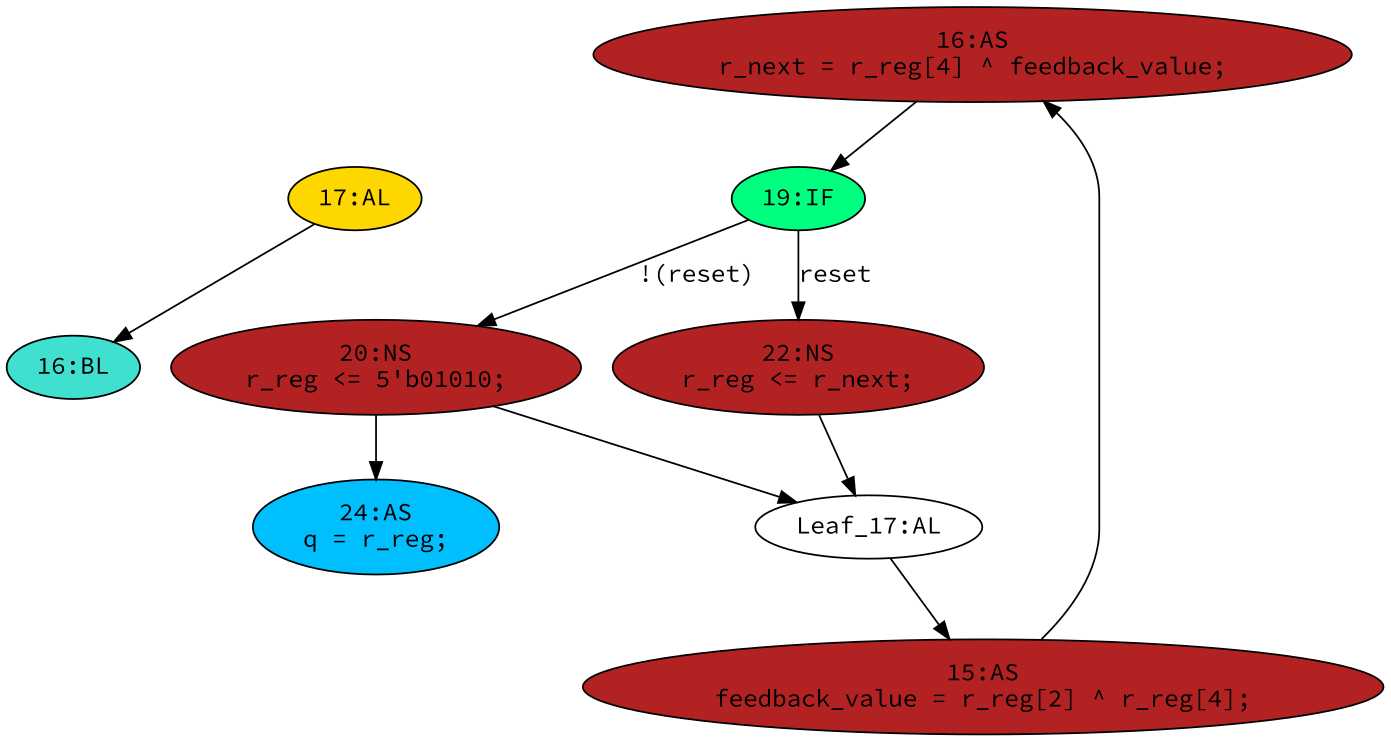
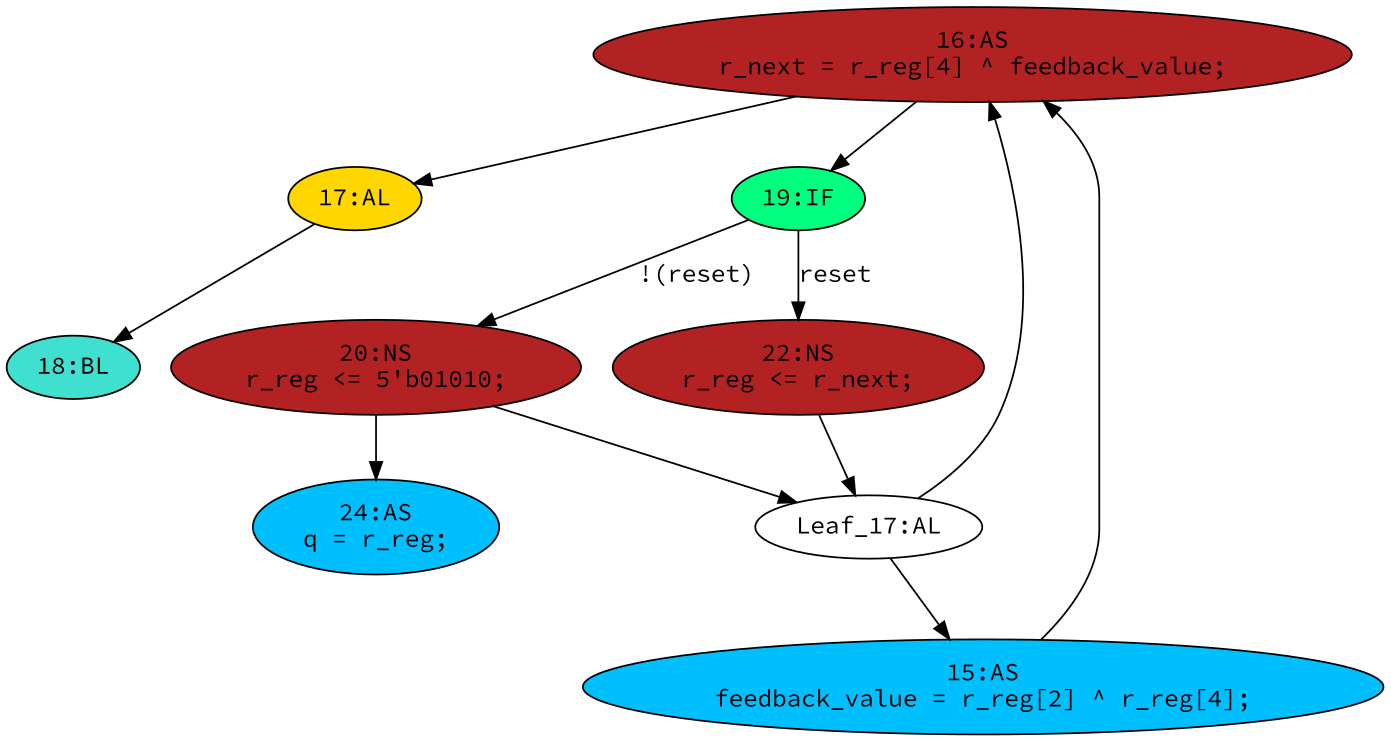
none -> (613, 138)
none -> (1021, 326)
(73, 367) -> (73, 367)
(983, 687) -> (983, 687)
